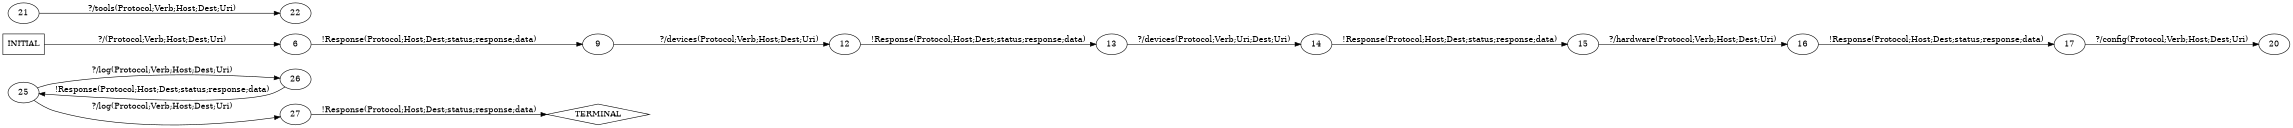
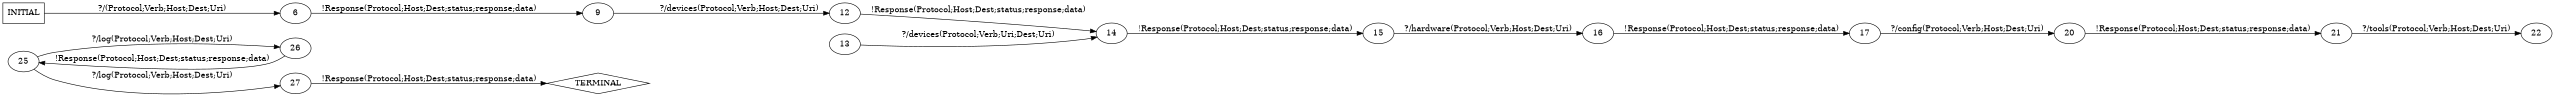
none -> (2200, 33)
(975, 44) -> (975, 22)
